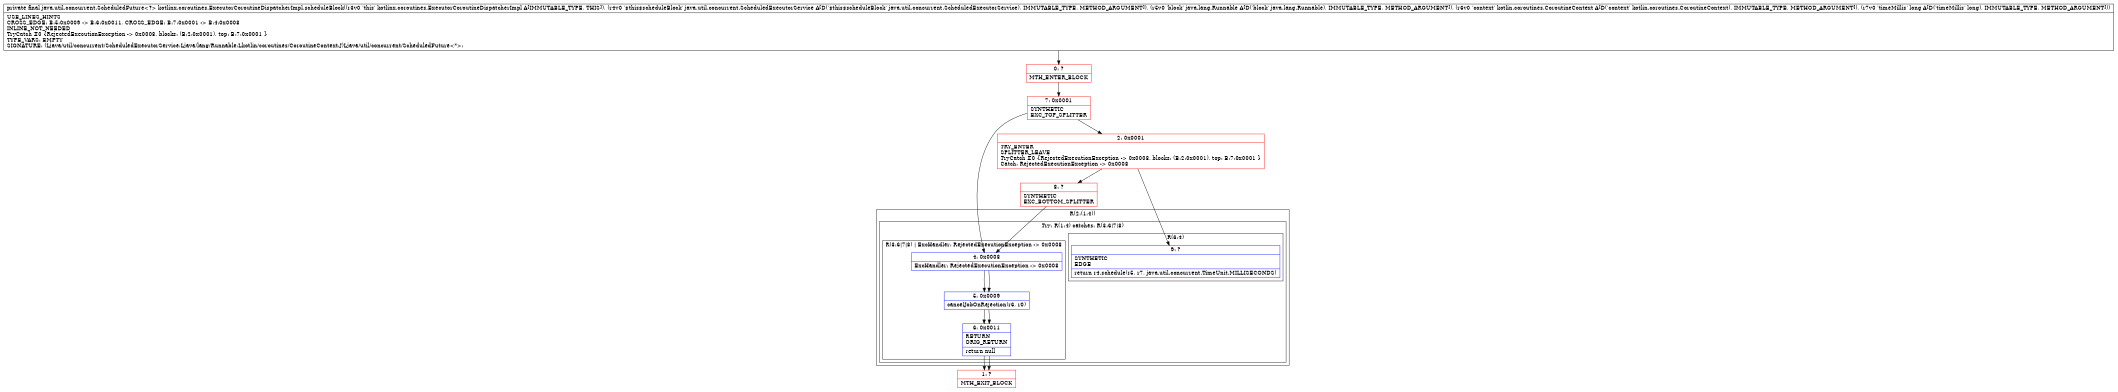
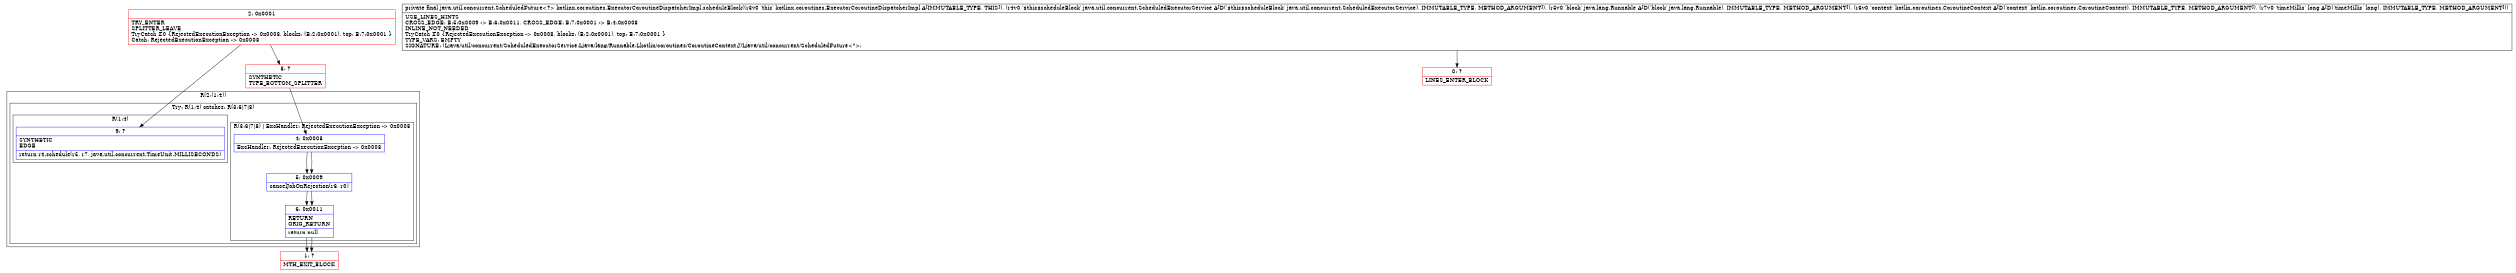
(1059, 78) -> (1457, 80)
(1059, 108) -> none
(1059, 202) -> (286, 83)
(1176, 238) -> (120, 119)
